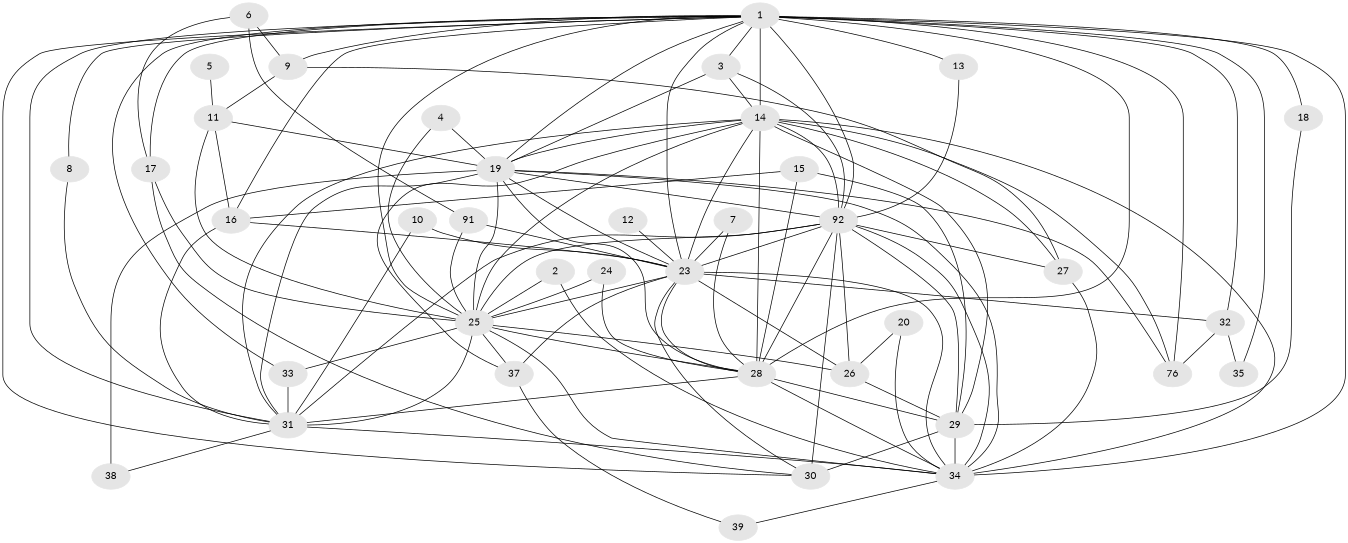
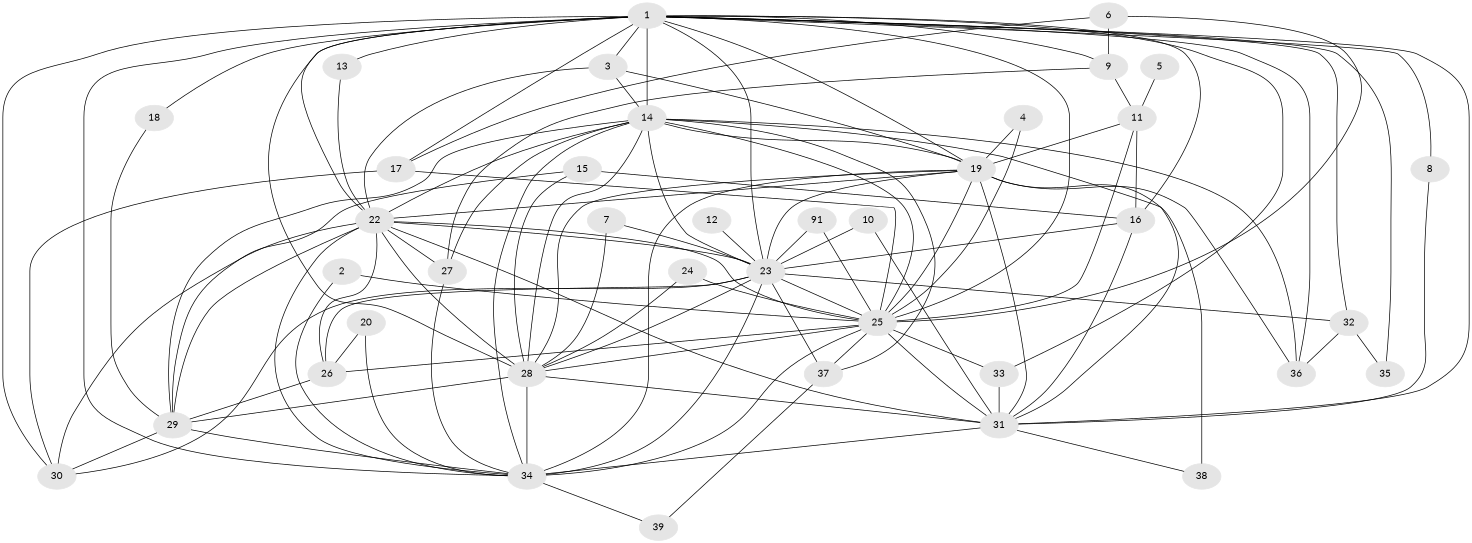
(325, 133) -> (1281, 205)
(838, 220) -> (375, 220)
(1173, 374) -> (1296, 374)
